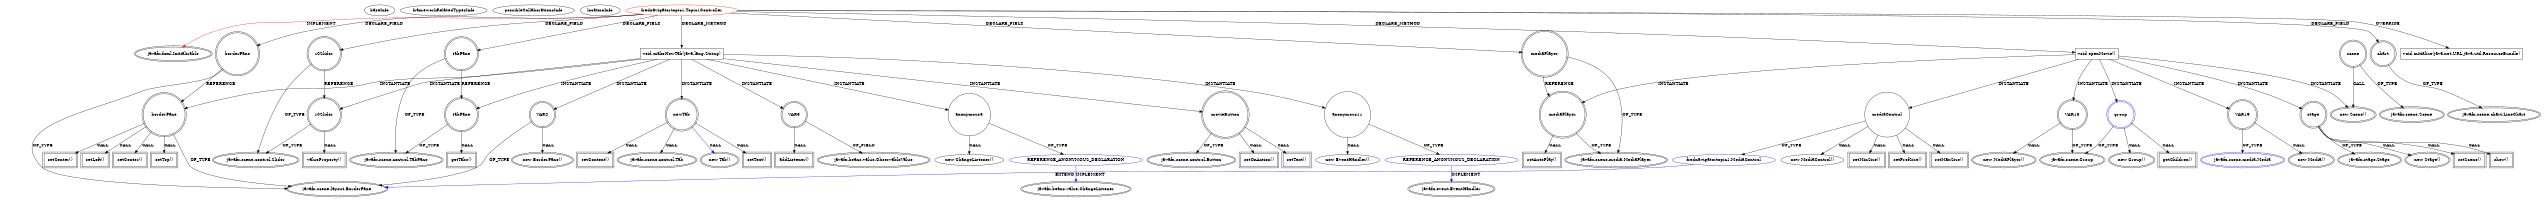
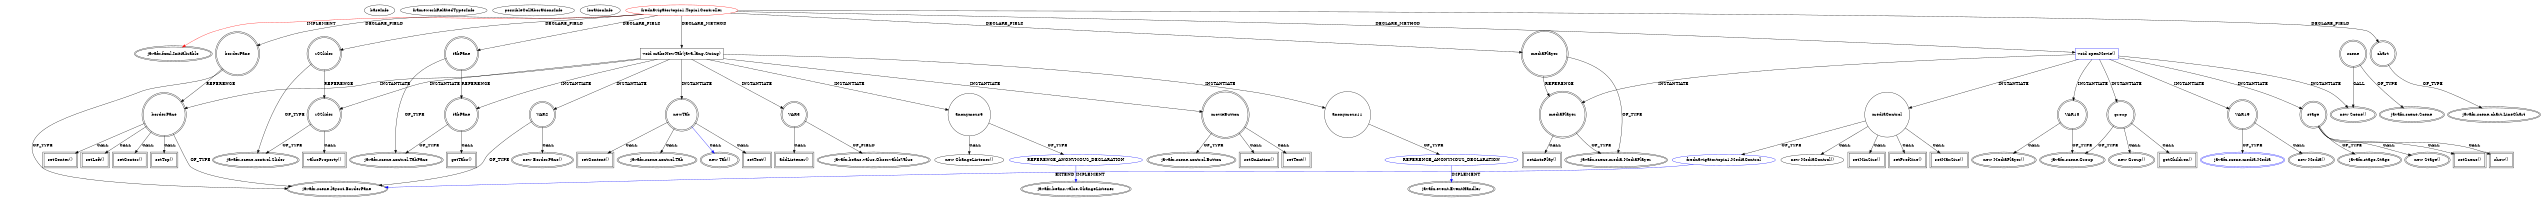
(2097, 54) -> (2097, 54)
(2462, 54) -> none
(2121, 115) -> (2121, 115)
(1348, 160) -> none
